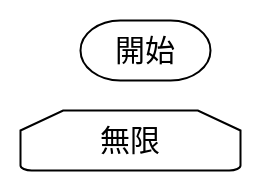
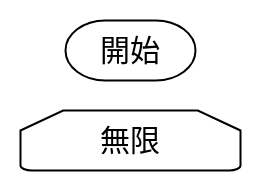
(146, 51) -> (131, 51)
